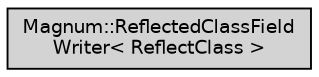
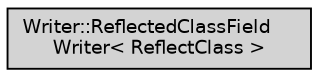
(159, 39) -> (159, 39)
